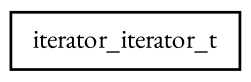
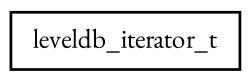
(125, 41) -> (125, 41)
